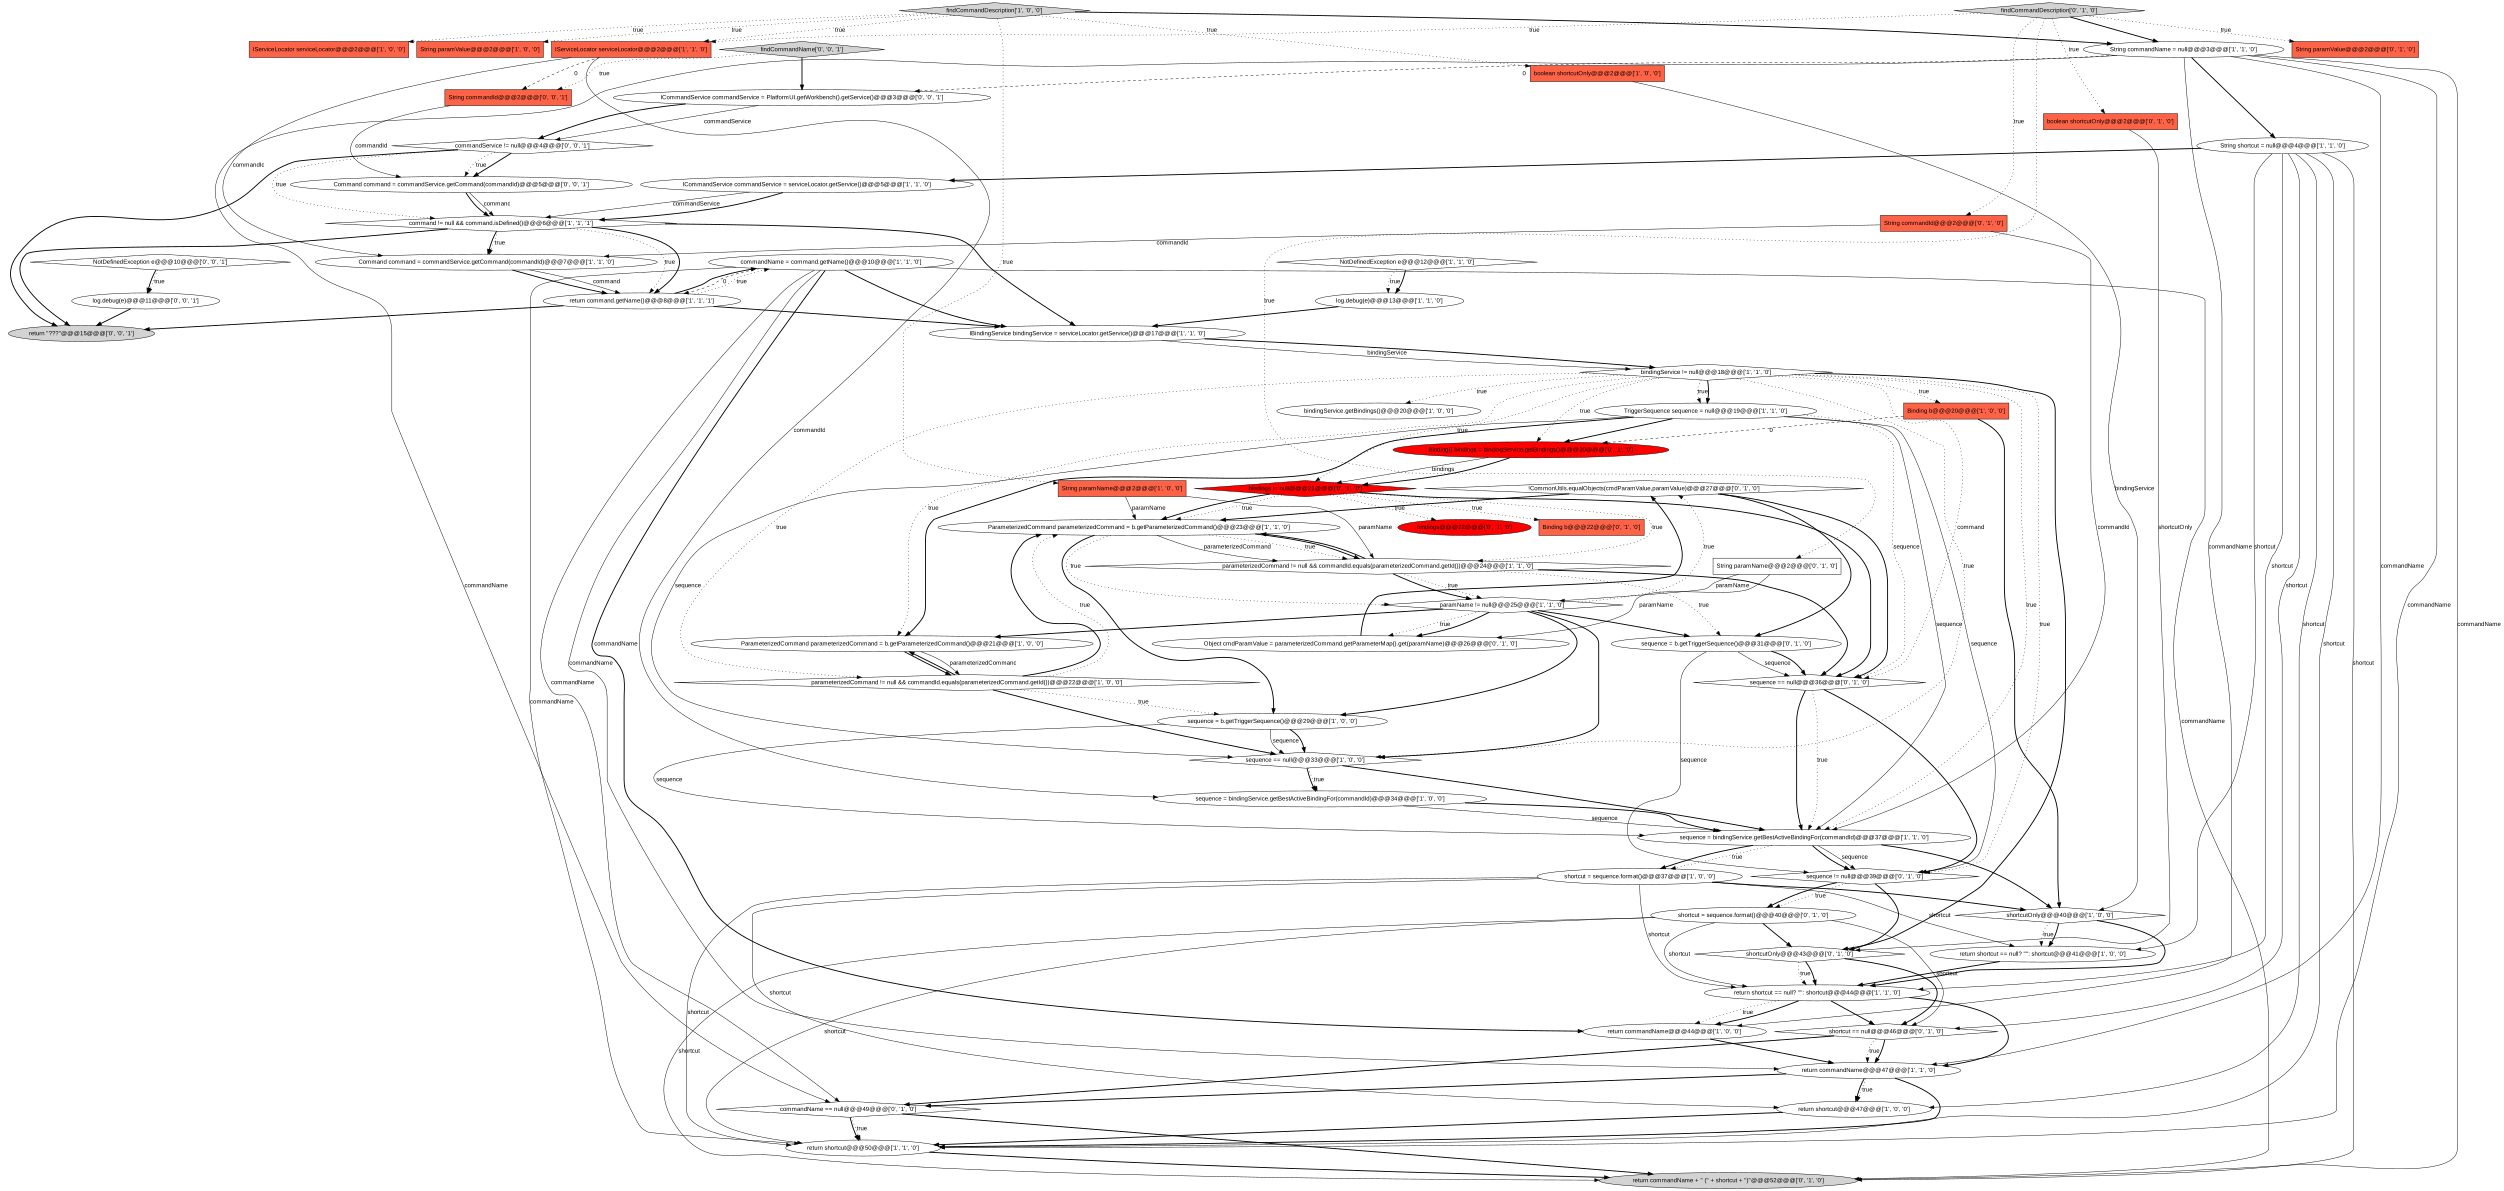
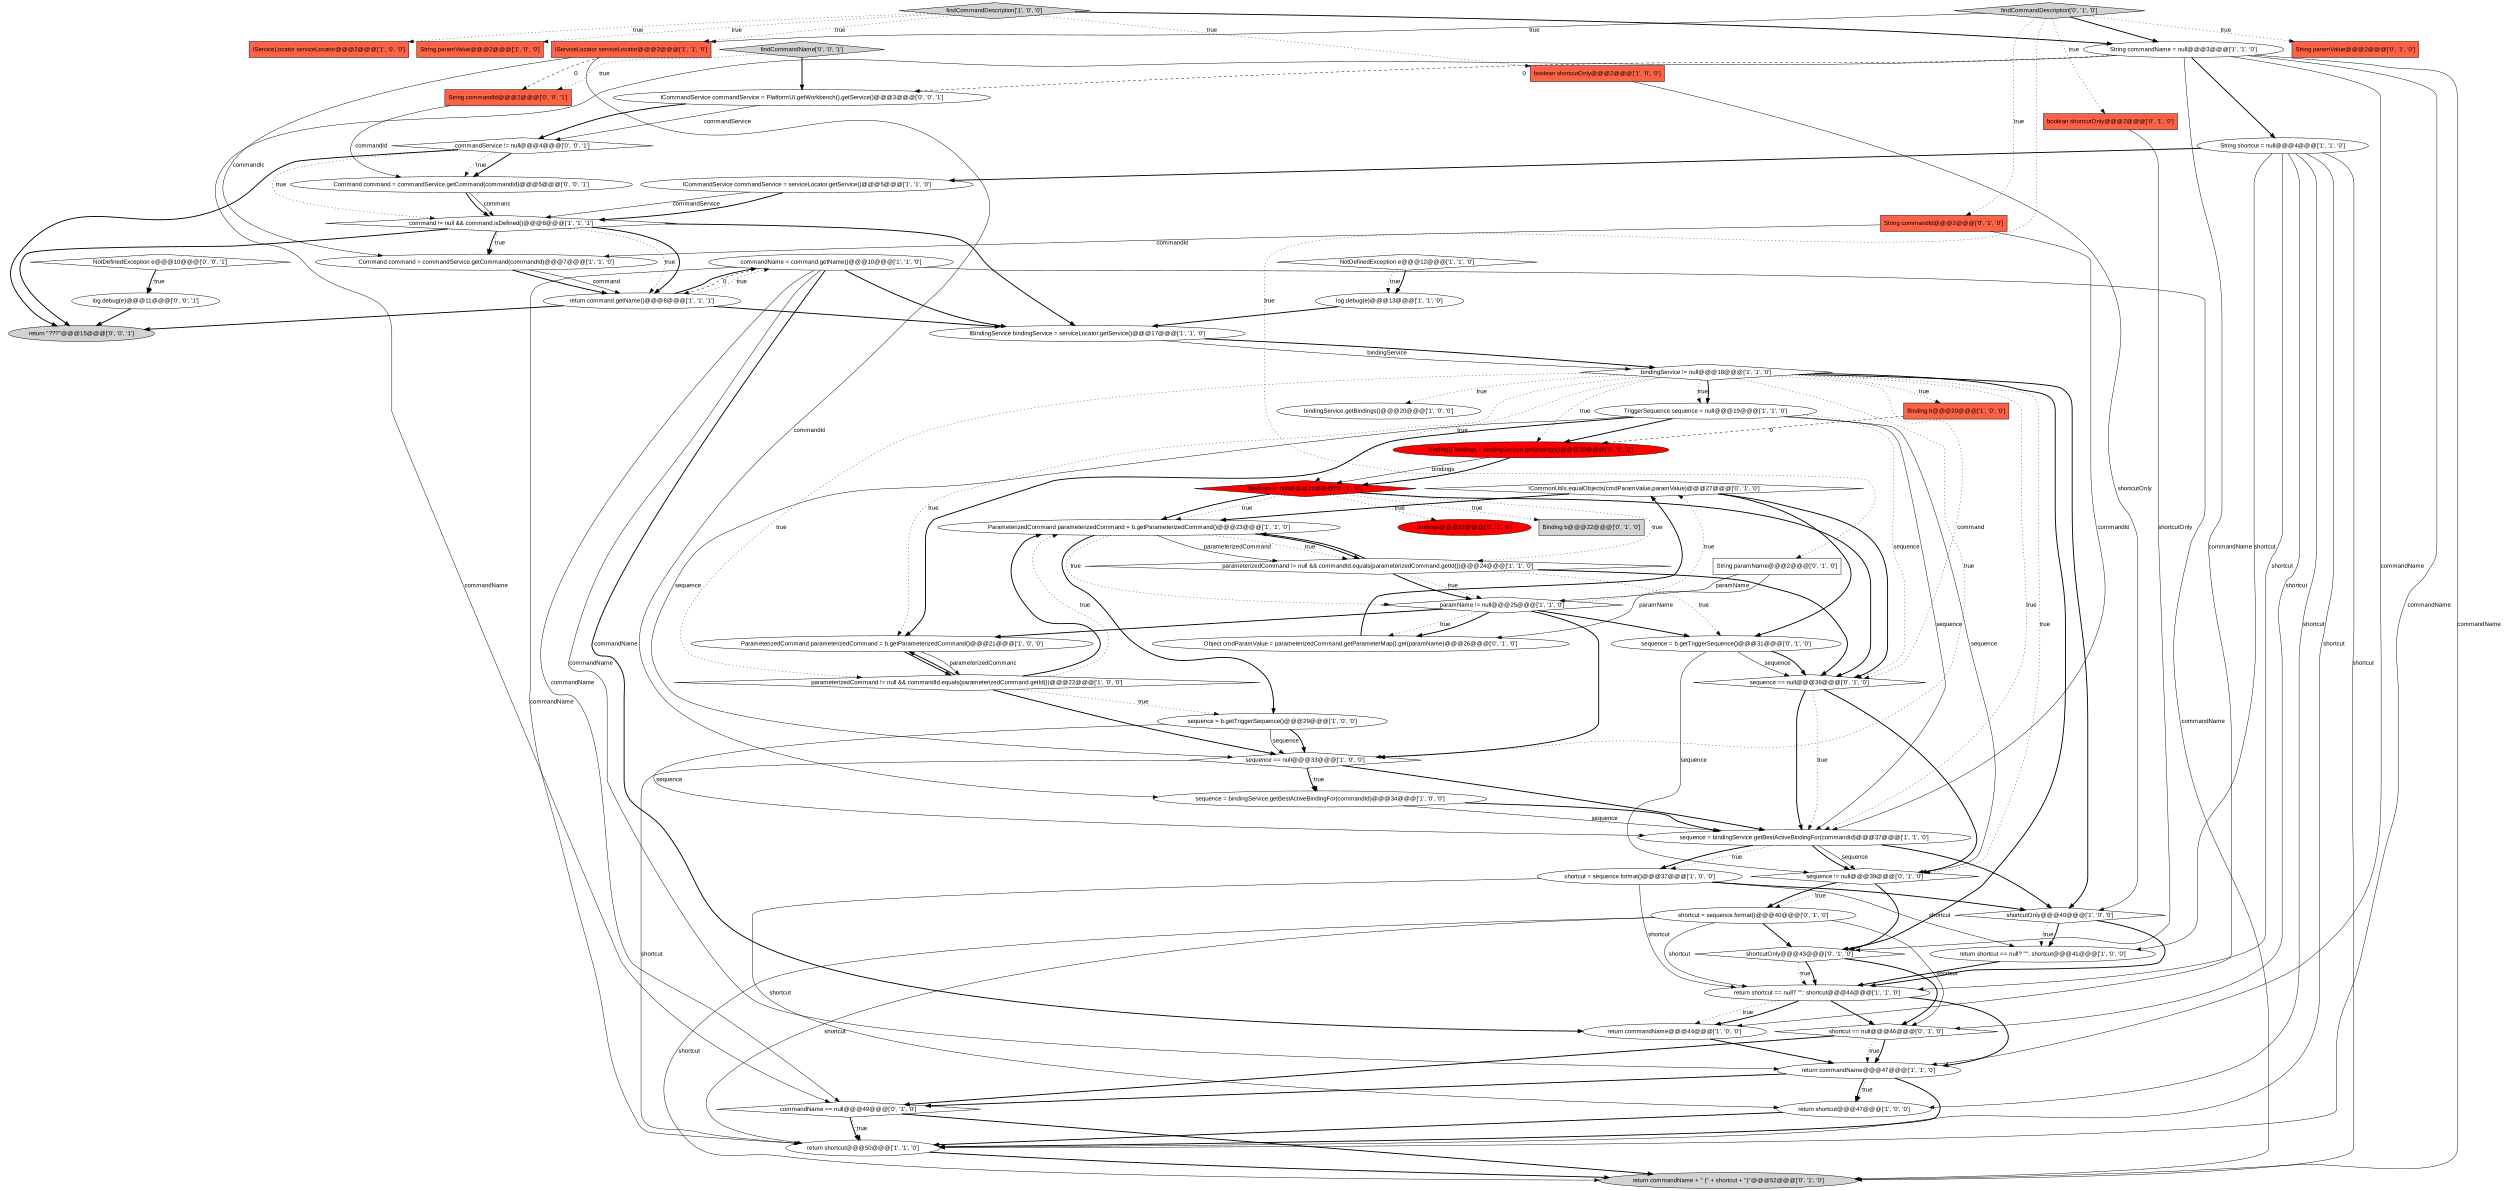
(1350, 32) -> (1350, 32)
(1122, 489) -> none
(2135, 489) -> (2135, 489)
(1592, 527) -> (1592, 527)
(2015, 661) -> (2072, 516)
(1499, 688) -> none
(975, 888) -> (670, 772)
